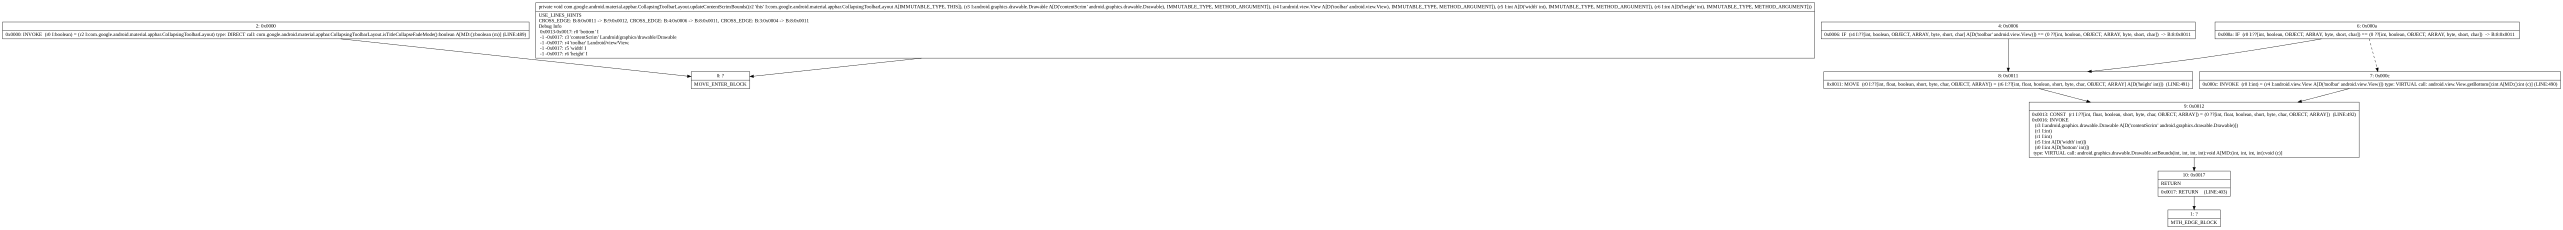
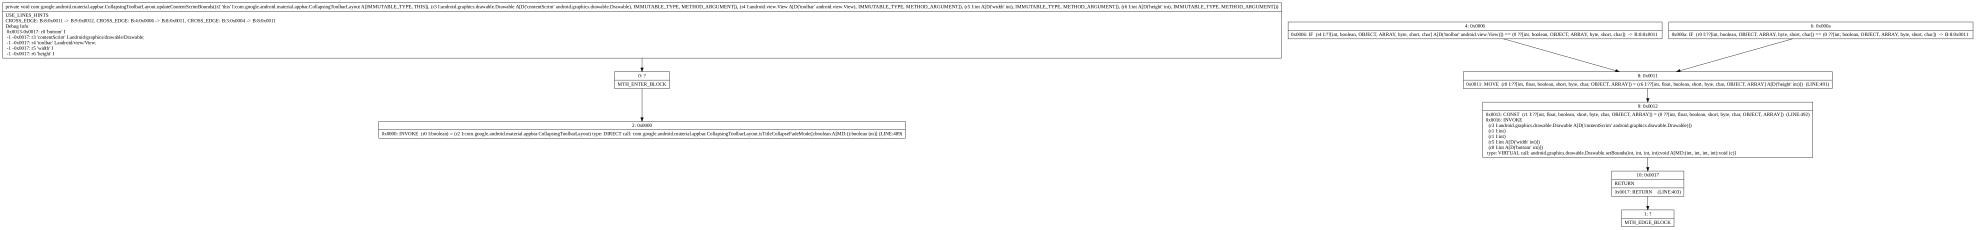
(514, 58) -> (642, 103)
(2380, 80) -> none
(720, 84) -> (642, 84)
